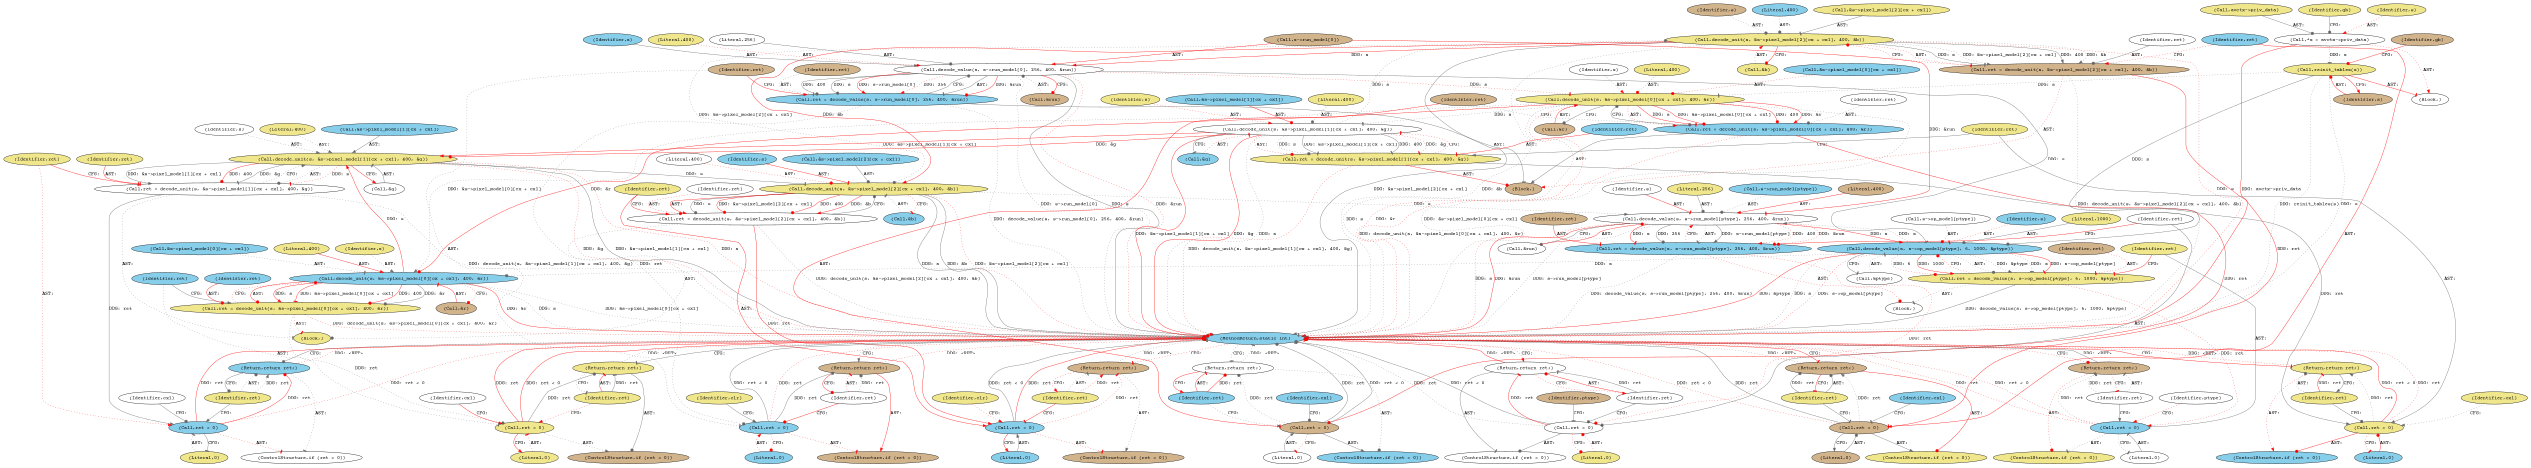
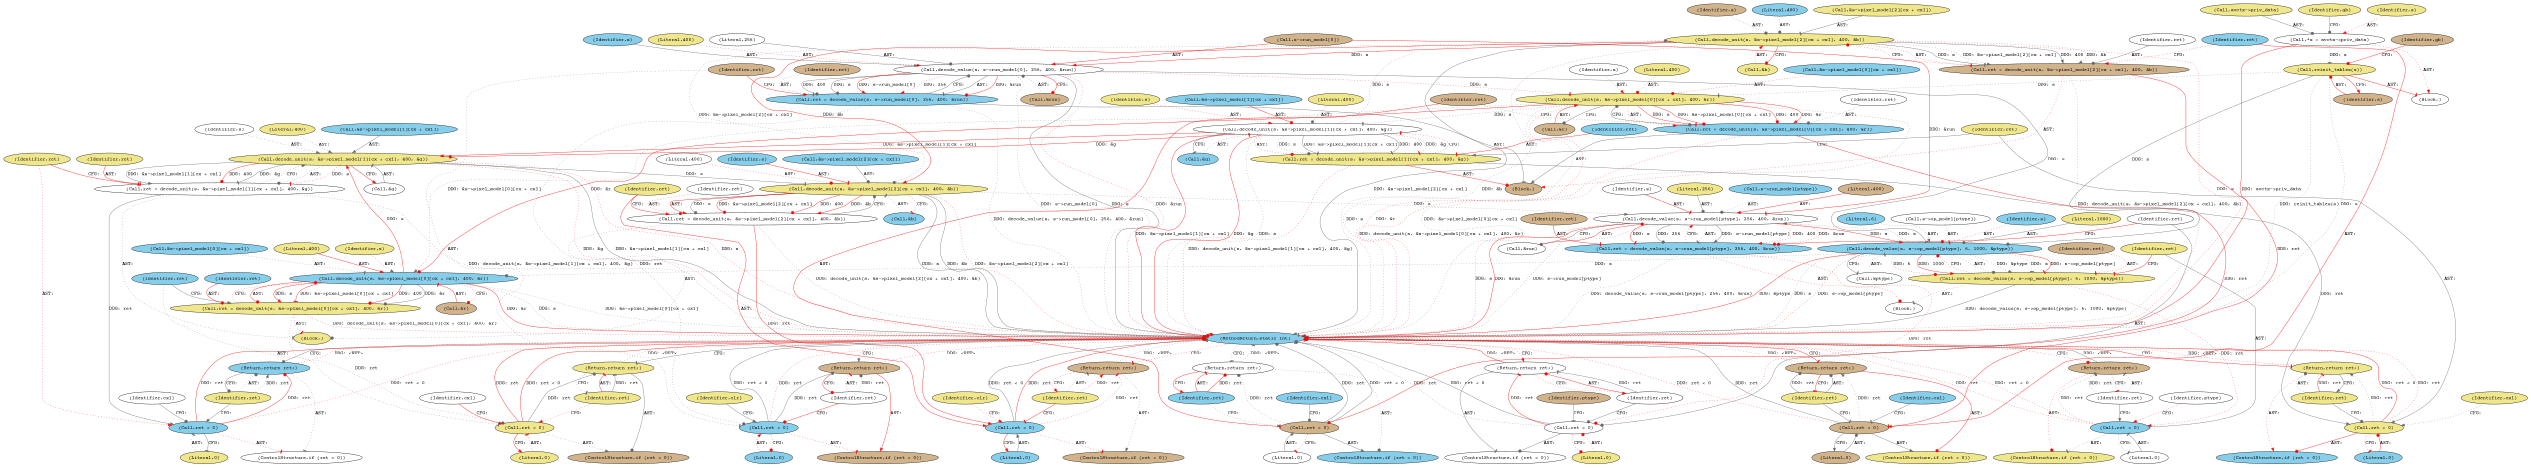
none -> (1861, 219)
